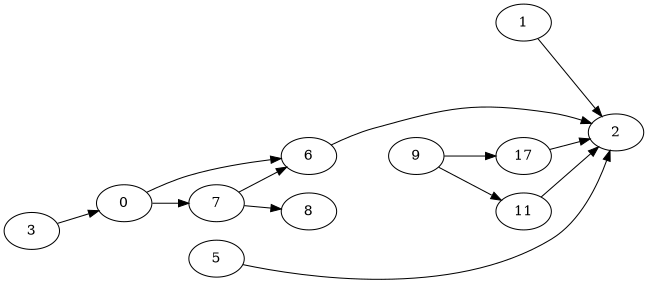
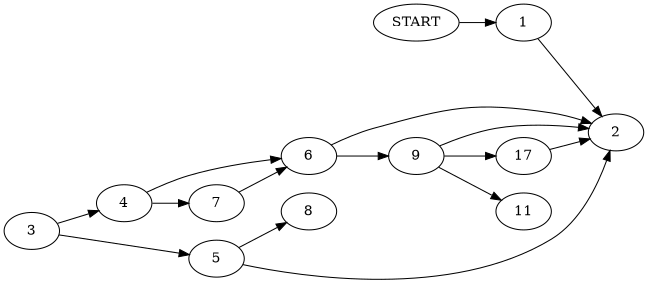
none -> (416, 23)
none -> (357, 156)
(566, 175) -> (508, 127)
(124, 203) -> (124, 203)
(258, 207) -> (258, 237)
none -> (119, 244)
